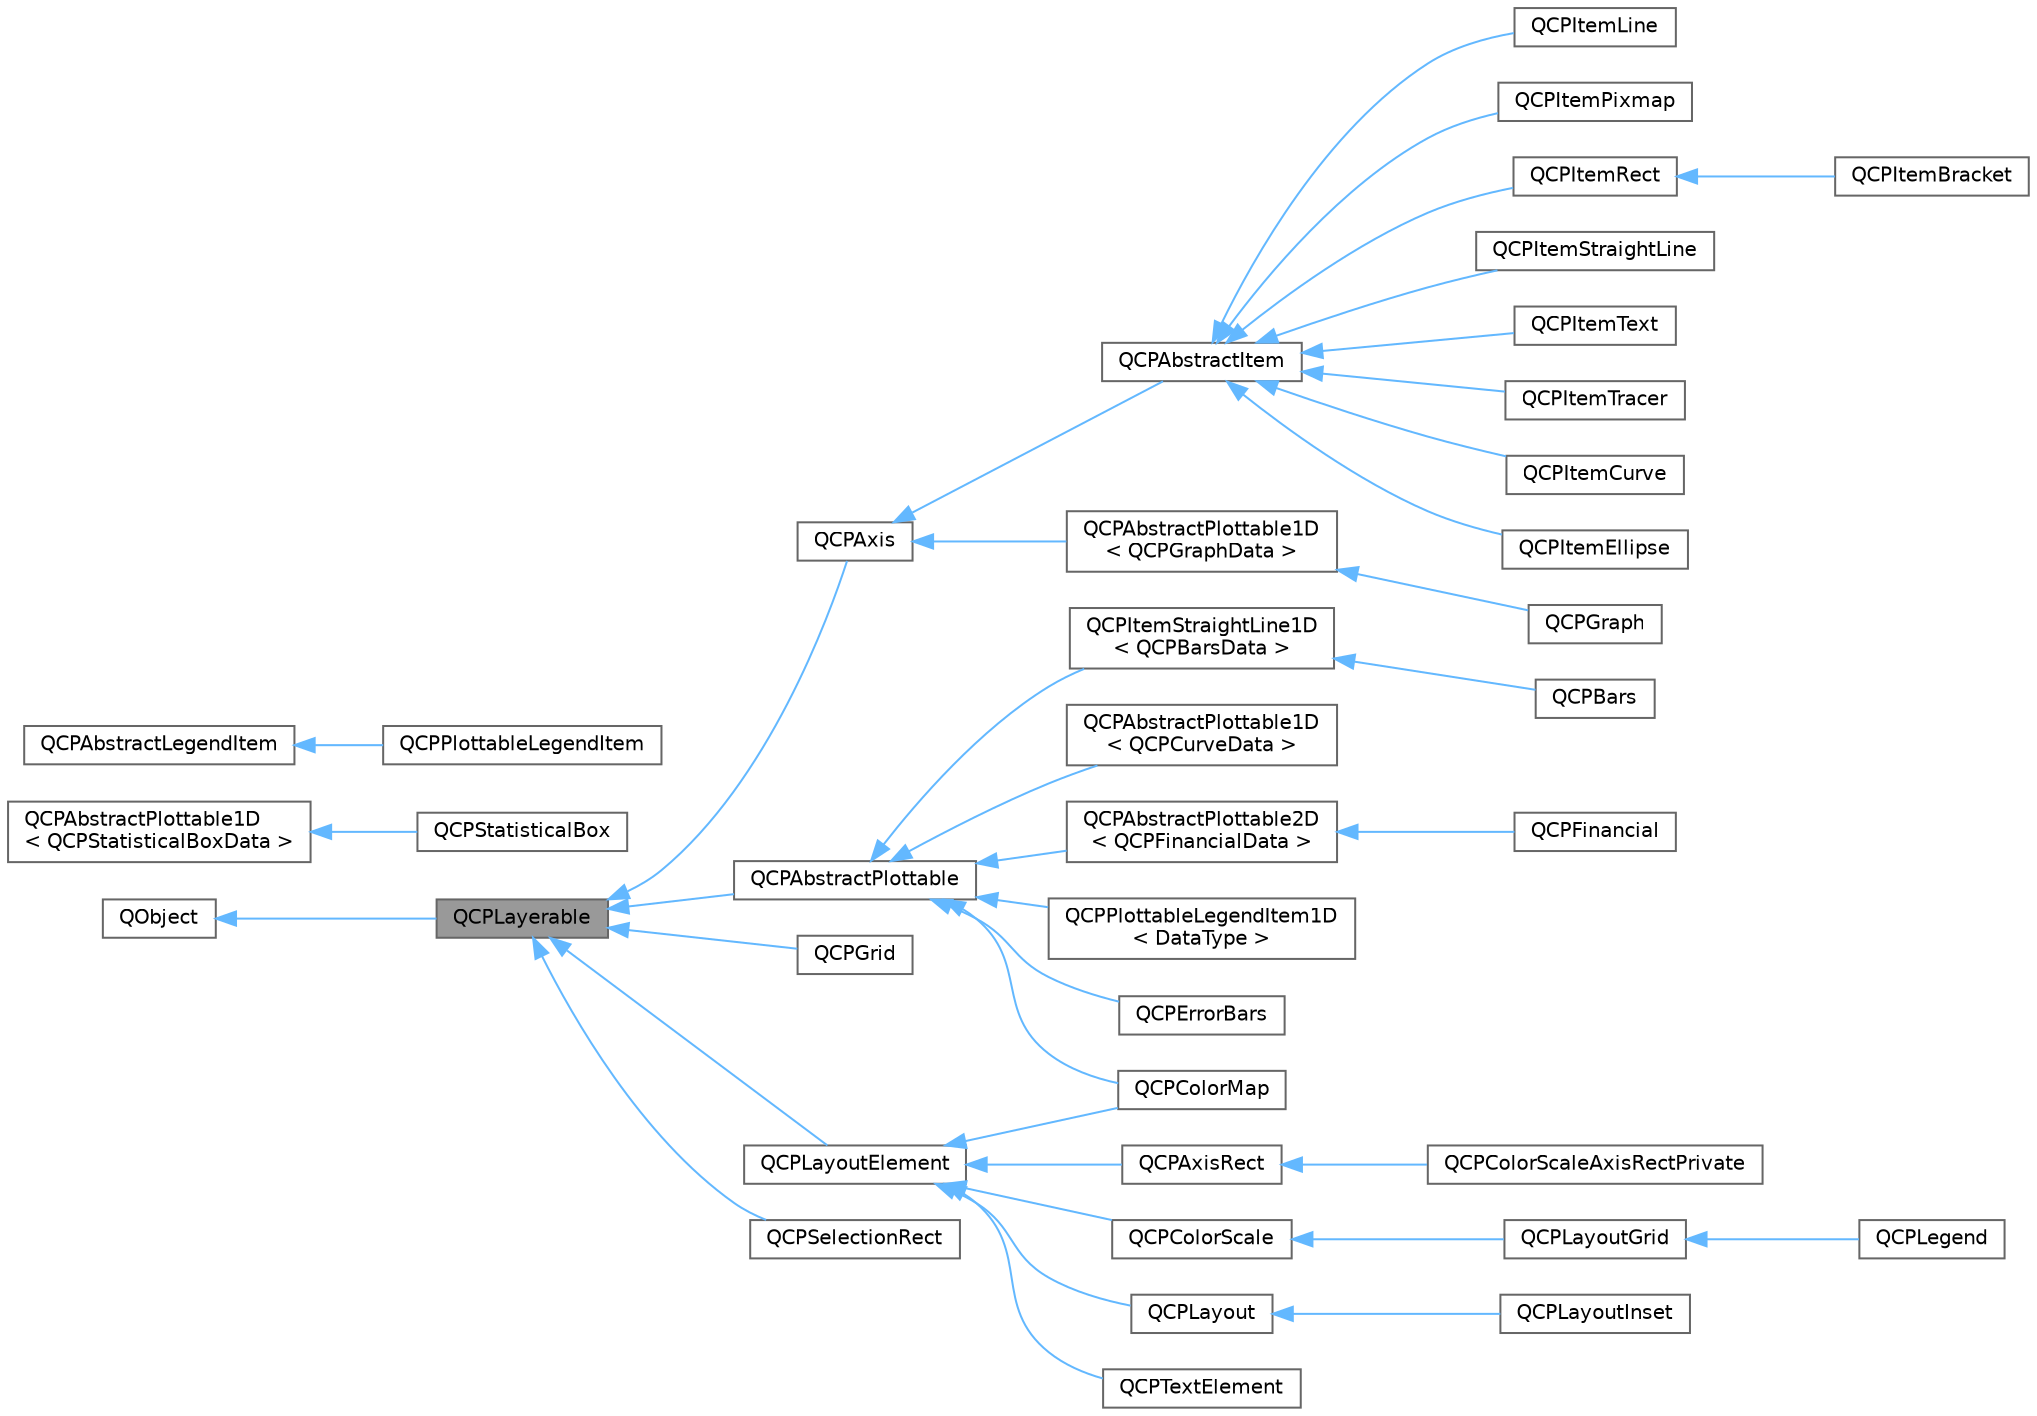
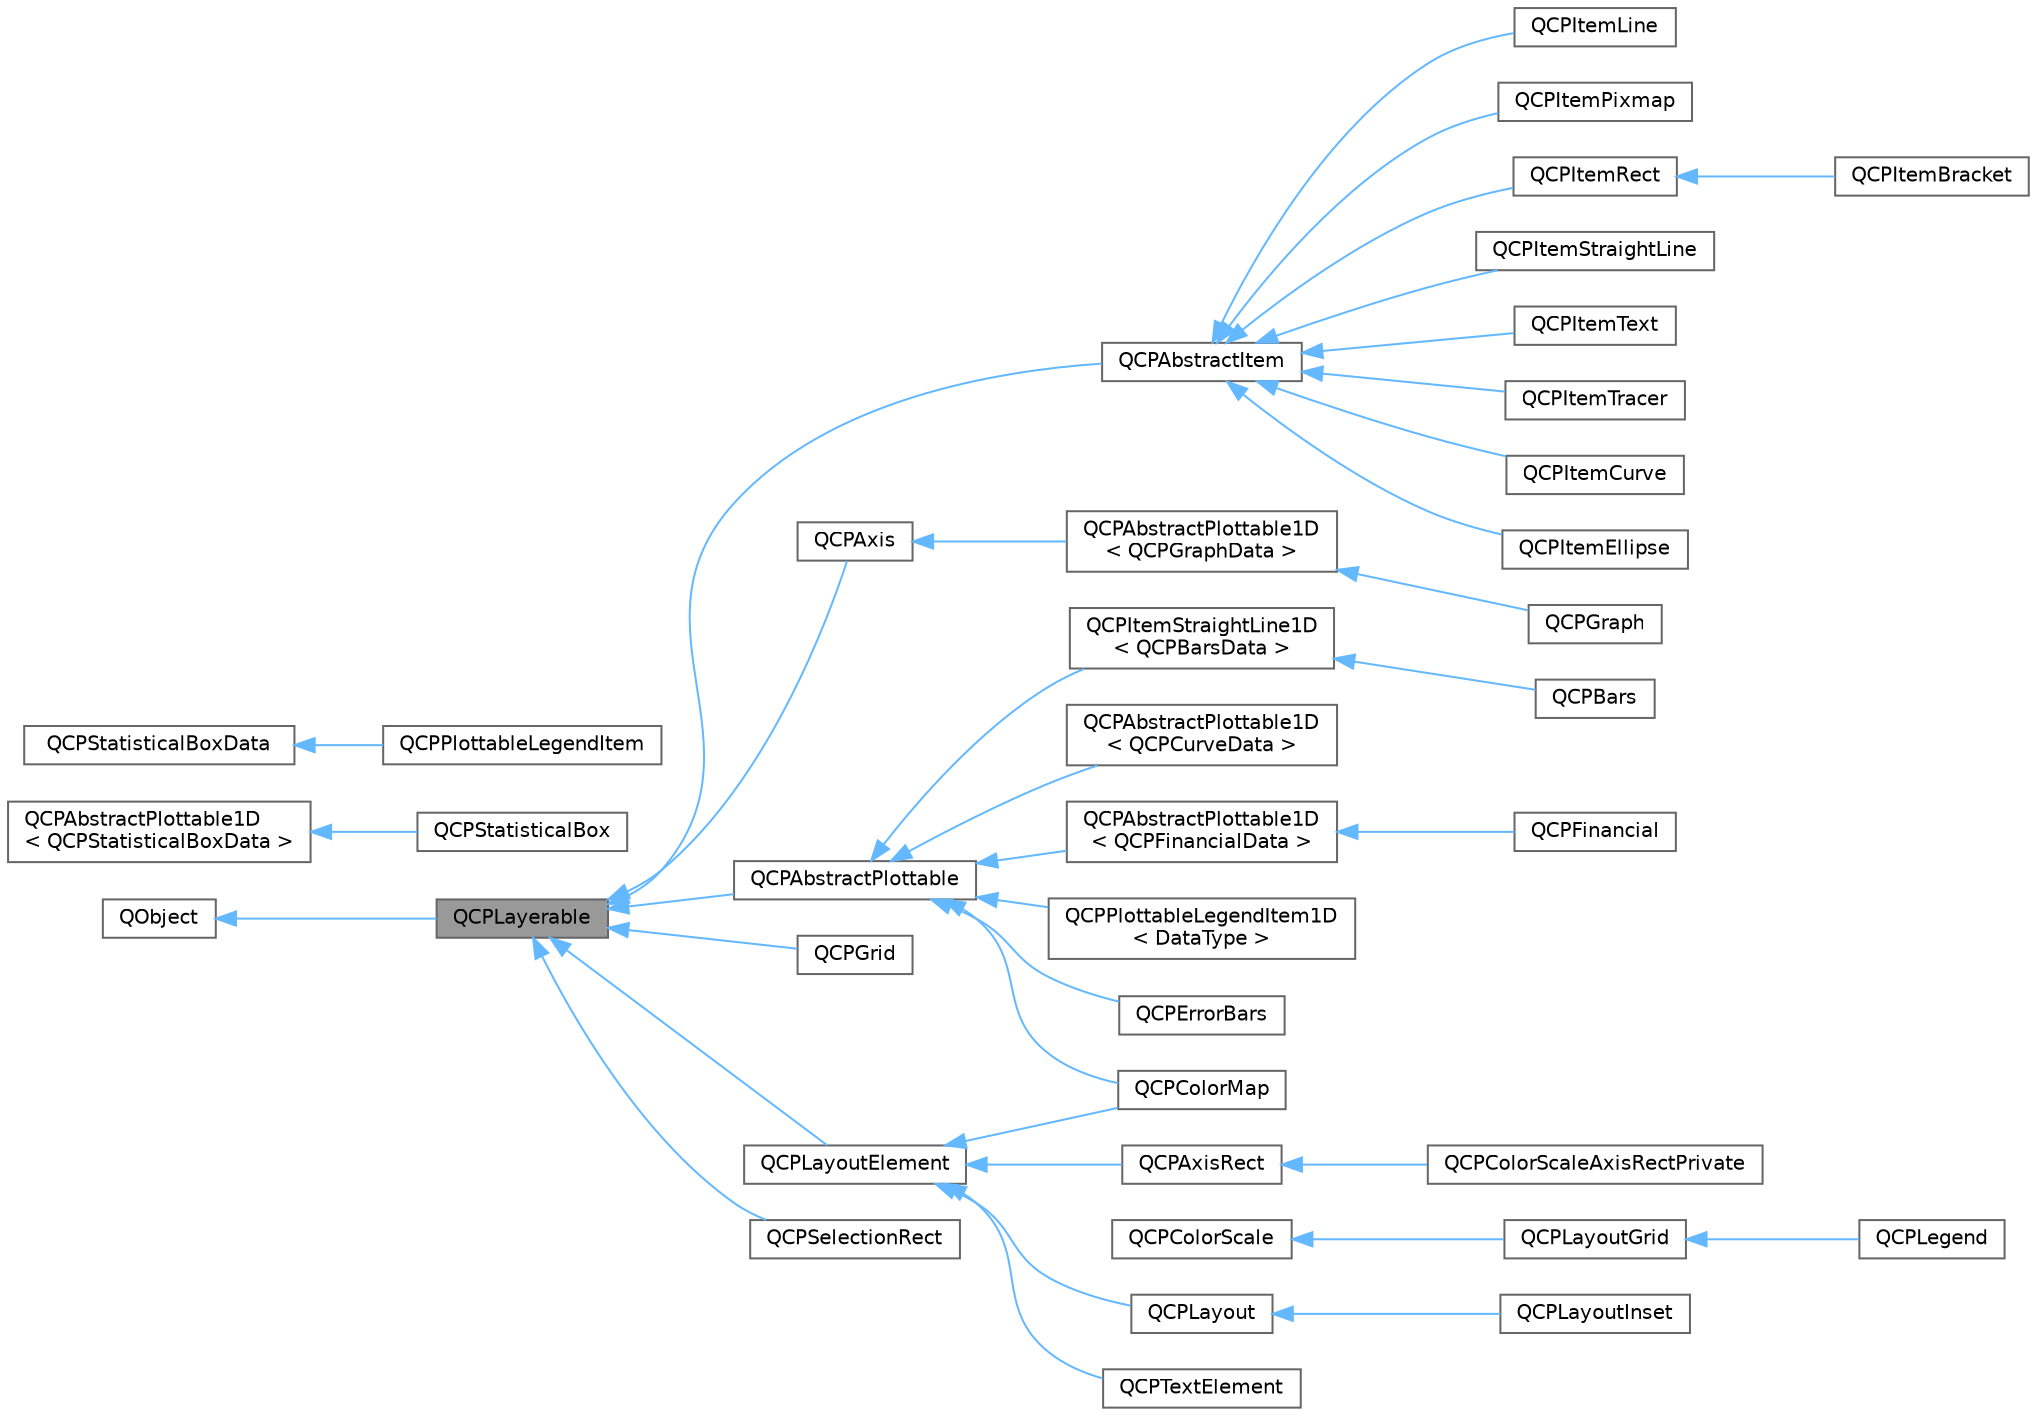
(1038, 447) -> (726, 515)
(159, 745) -> (159, 745)
(1202, 832) -> (1202, 832)
(1039, 1204) -> none
